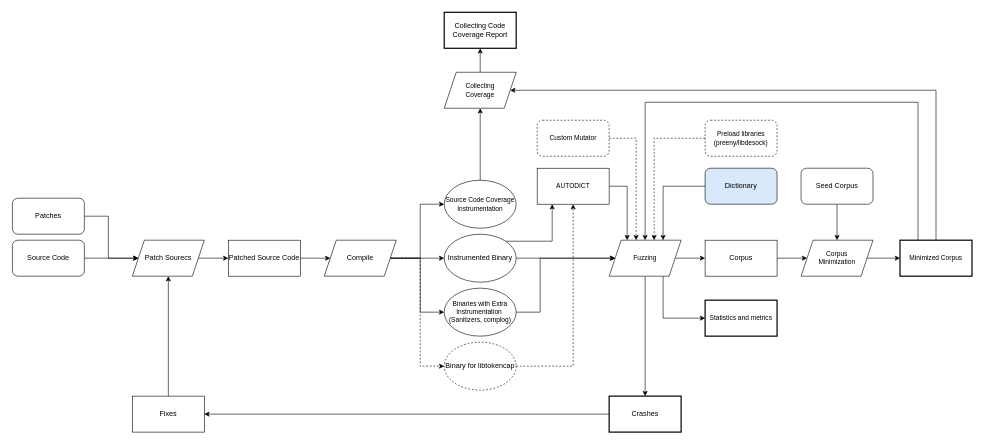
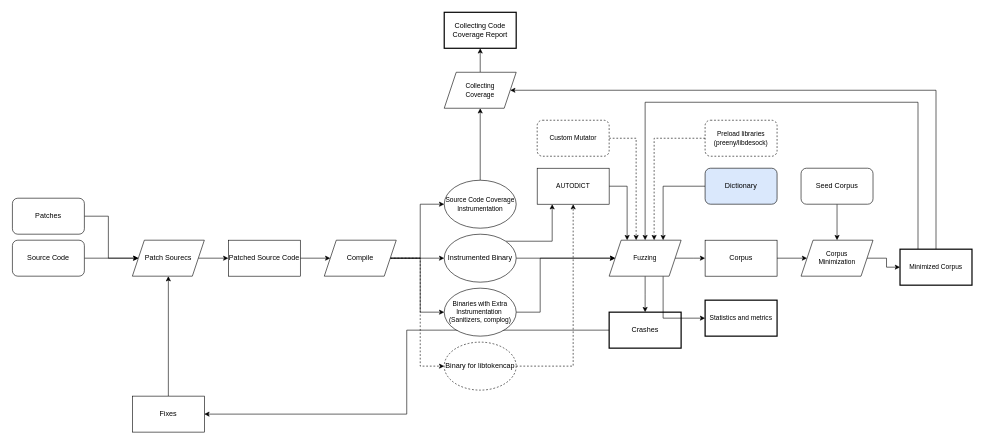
(936, 258) -> (936, 267)
(645, 414) -> (645, 330)
